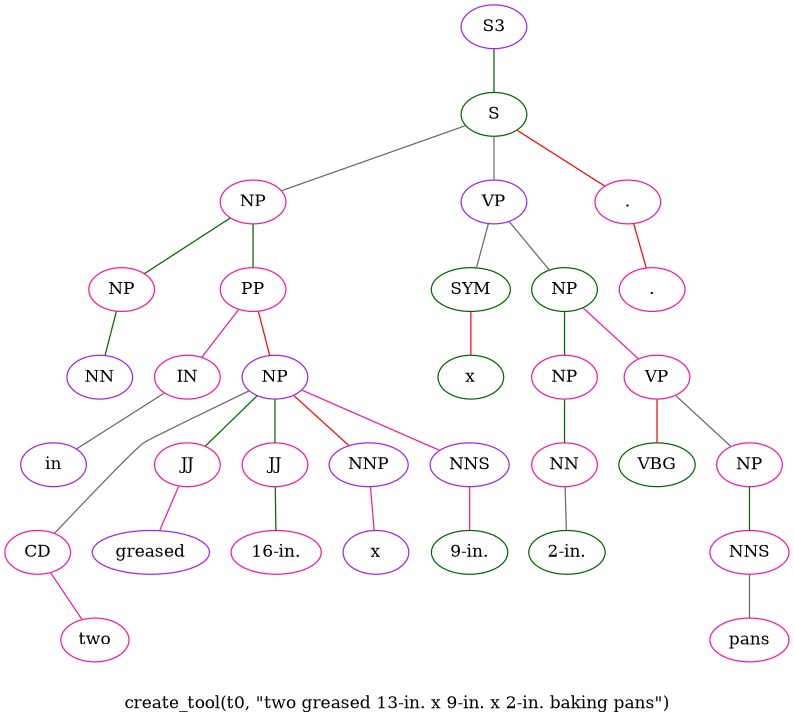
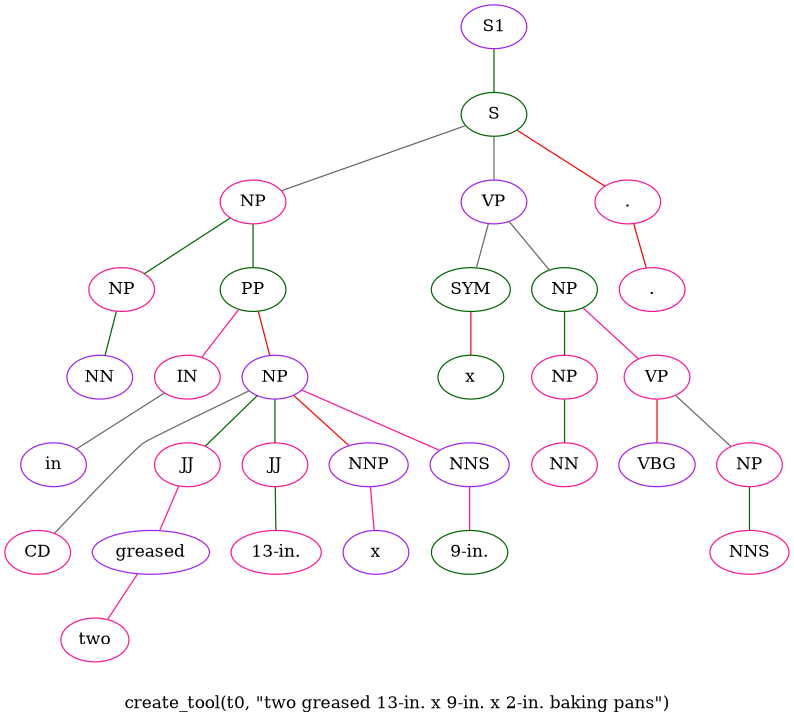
(494, 27) -> (494, 27)
(253, 290) -> (253, 290)
(657, 465) -> (657, 465)
(276, 552) -> (276, 552)
(567, 552) -> none
(66, 596) -> (123, 597)
(749, 640) -> none
